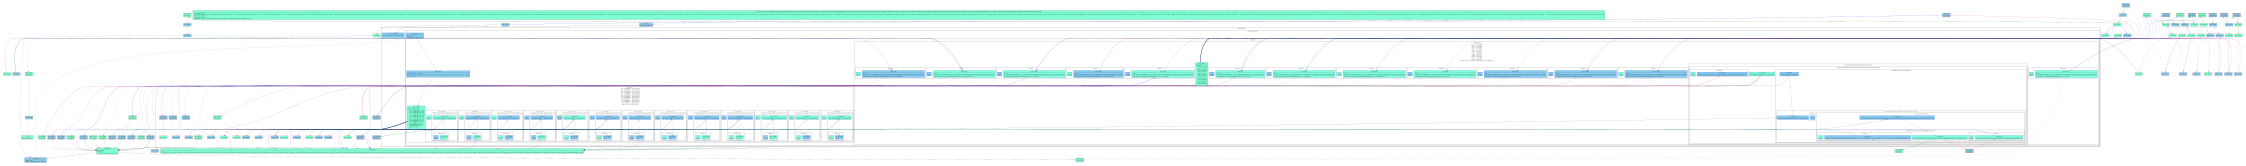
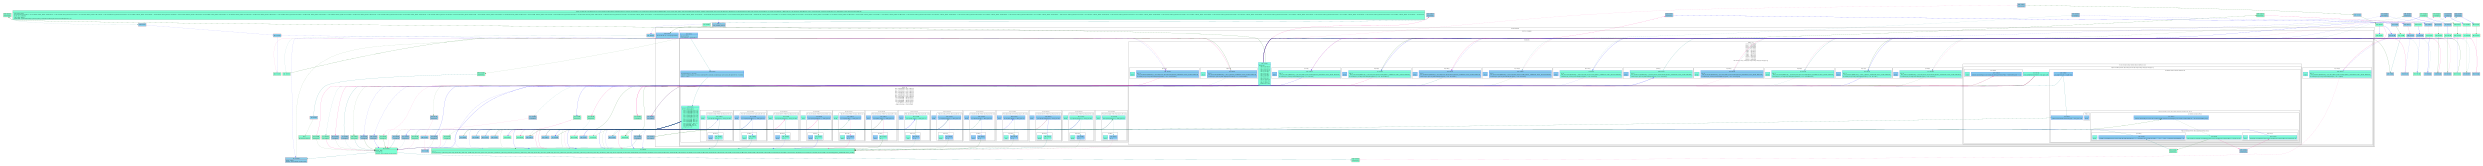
none -> (651, 35)
none -> (612, 137)
